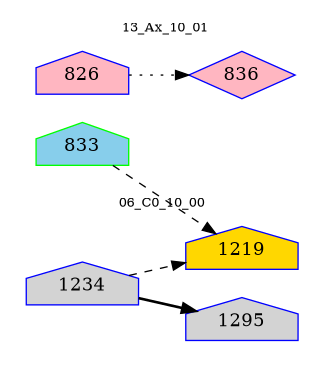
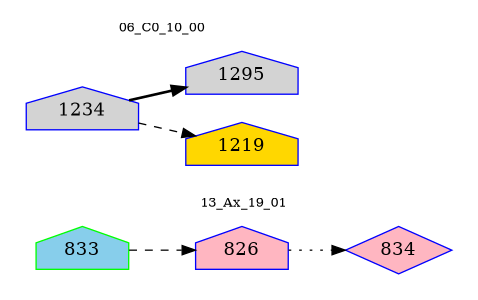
(166, 28) -> (244, 203)
(242, 75) -> (399, 250)
(163, 199) -> (155, 250)
